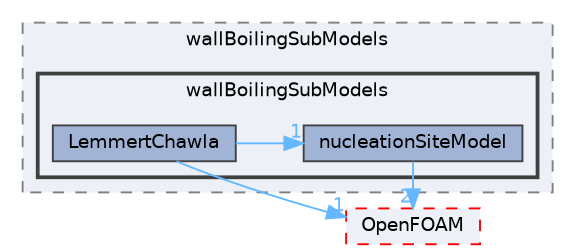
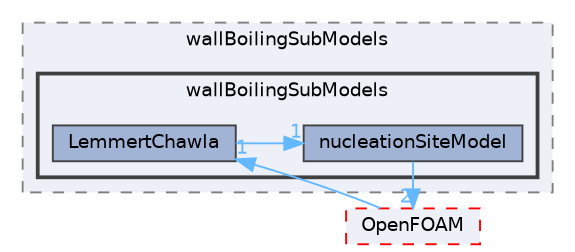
(251, 189) -> (318, 185)
